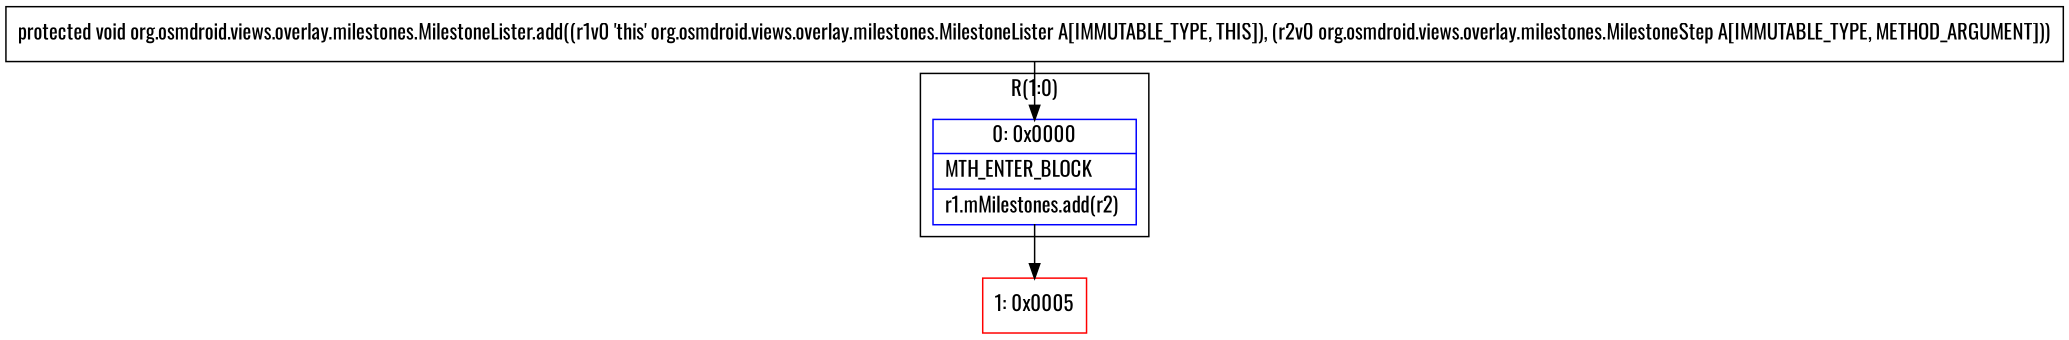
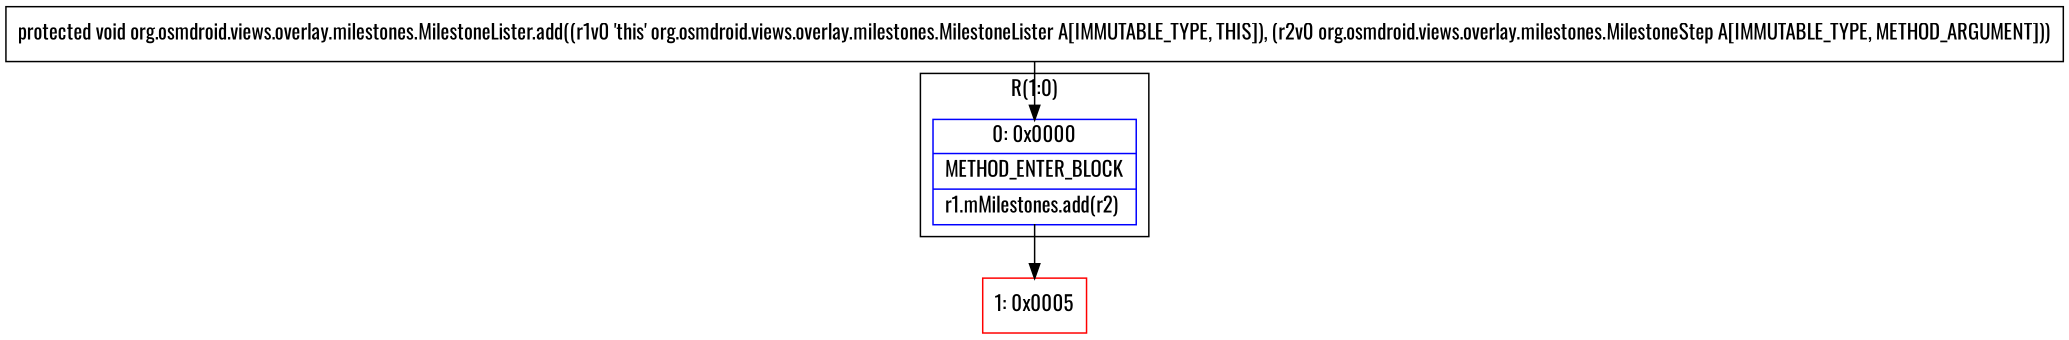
(1019, 171) -> (1035, 171)
